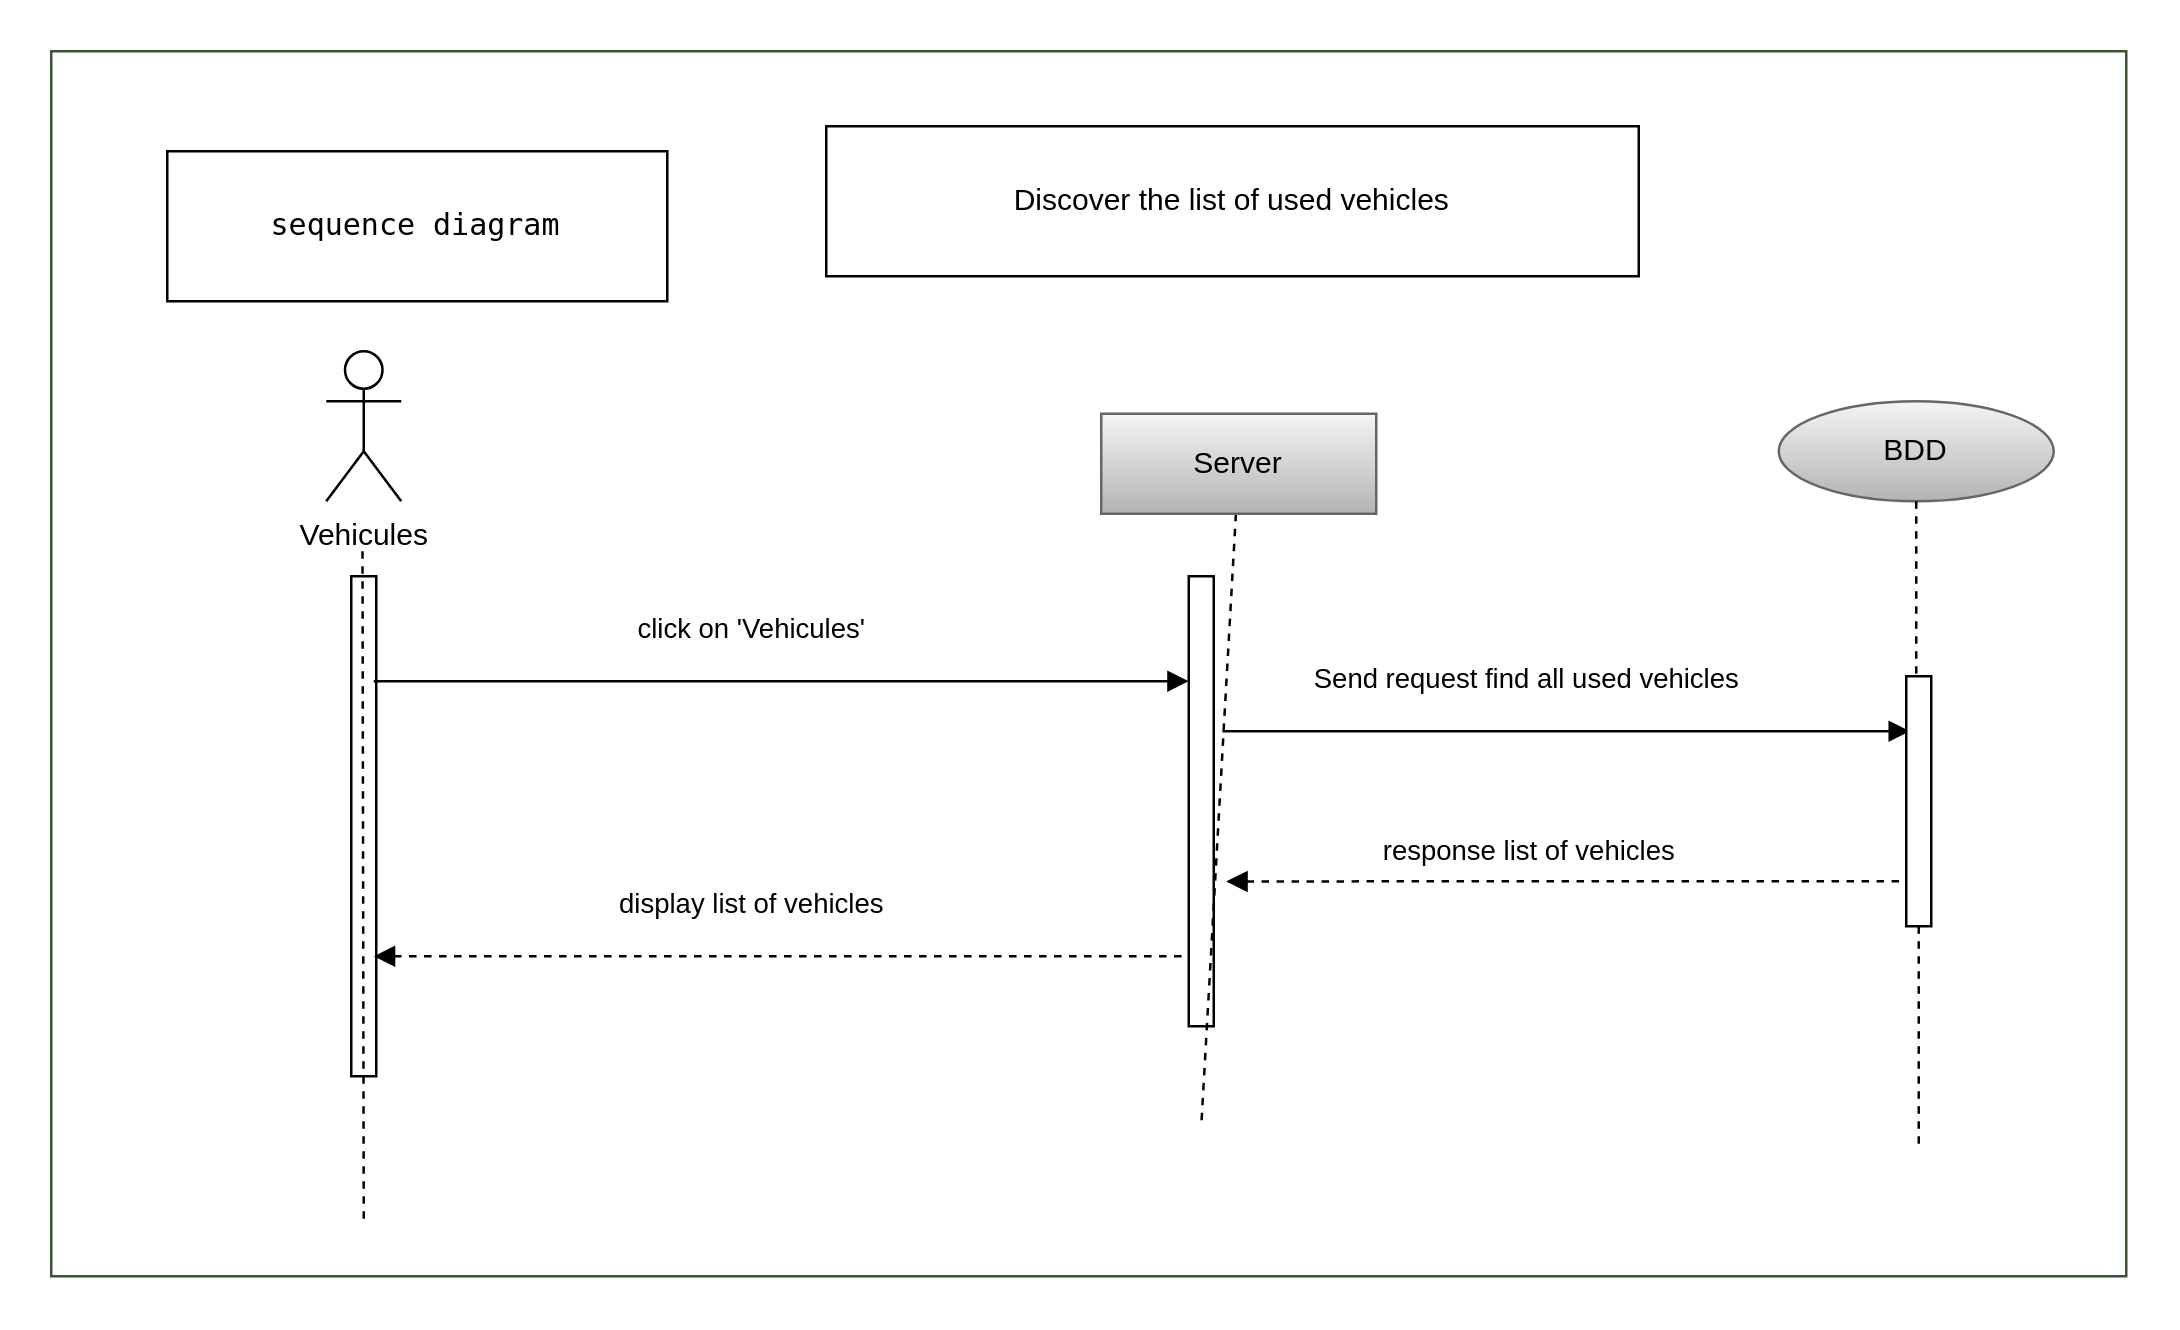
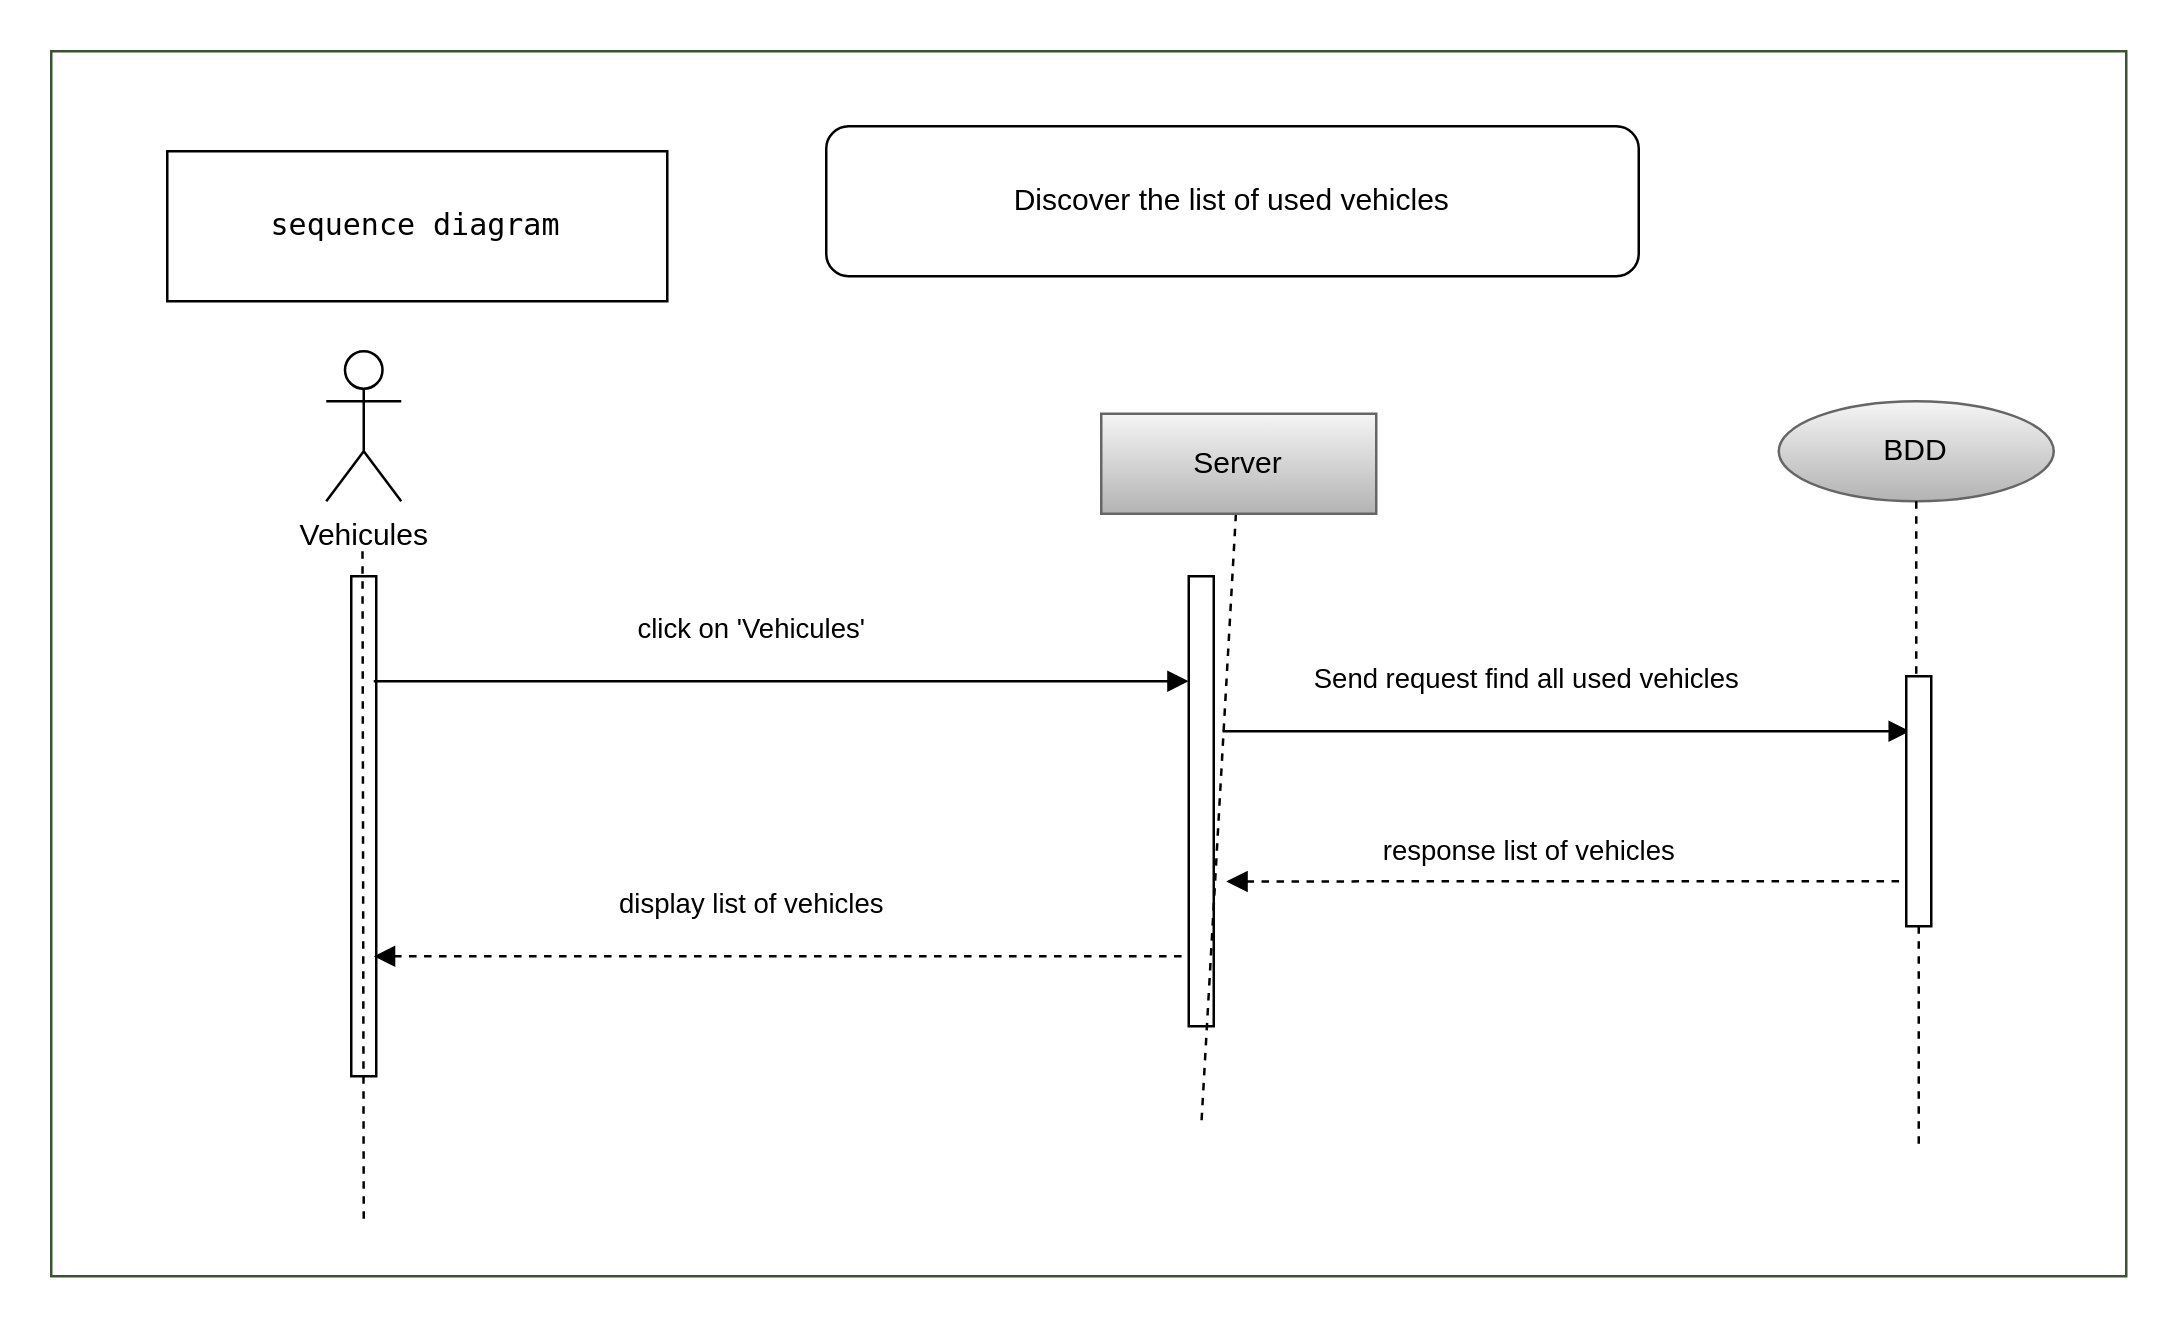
(1233, 201) -> (1233, 201)
